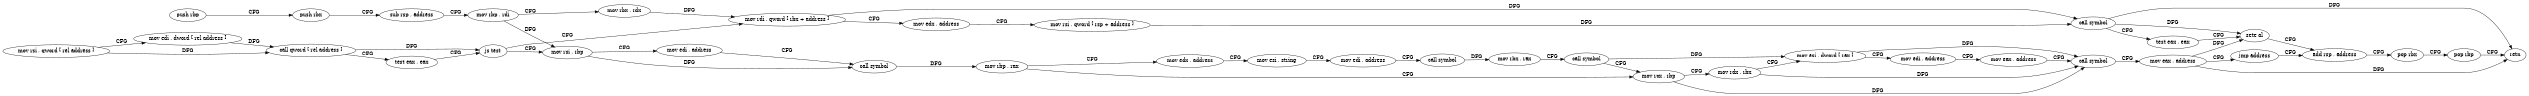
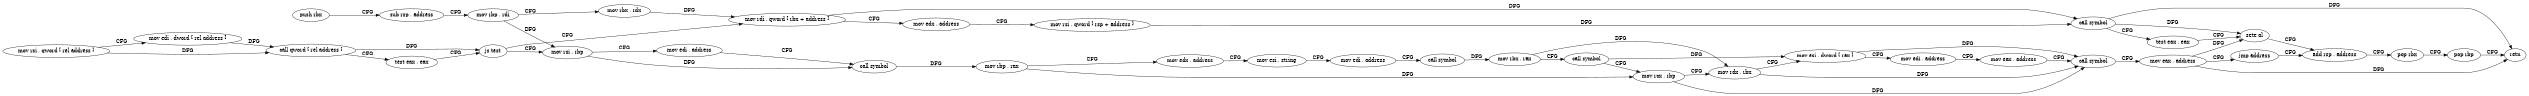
(188, 15) -> none
none -> (1631, 42)
(1408, 75) -> (1408, 75)
